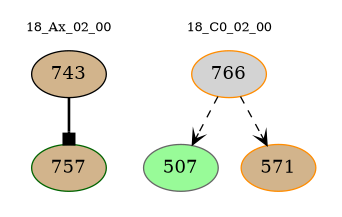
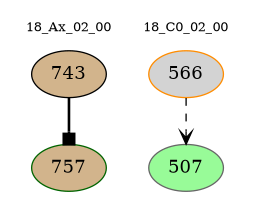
(229, 74) -> (186, 74)
(278, 168) -> none
